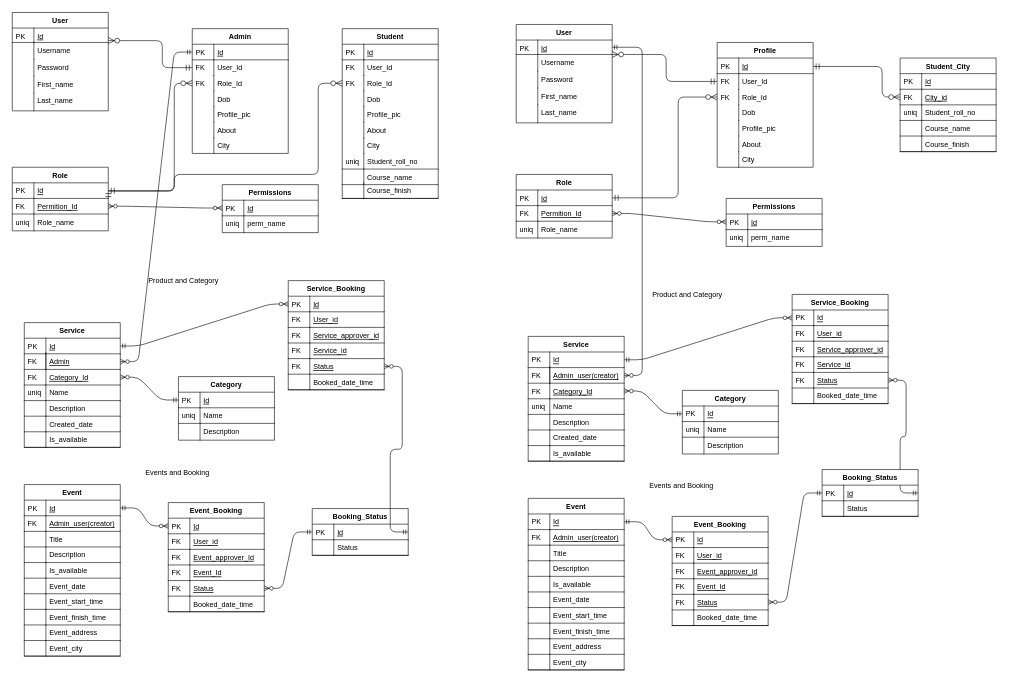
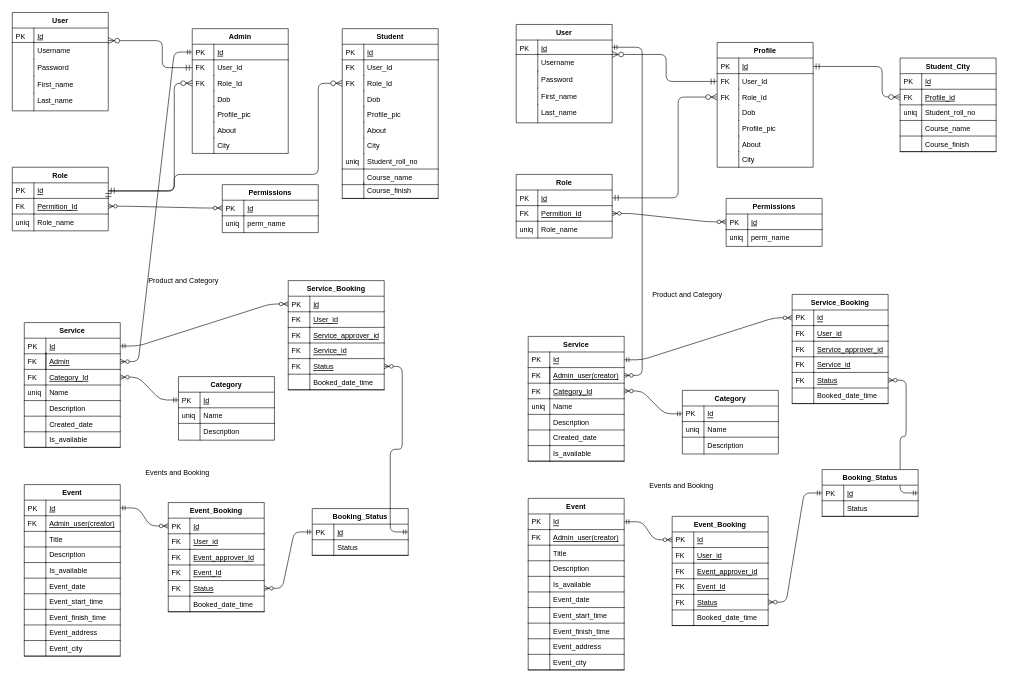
(937, 97) -> (943, 97)
